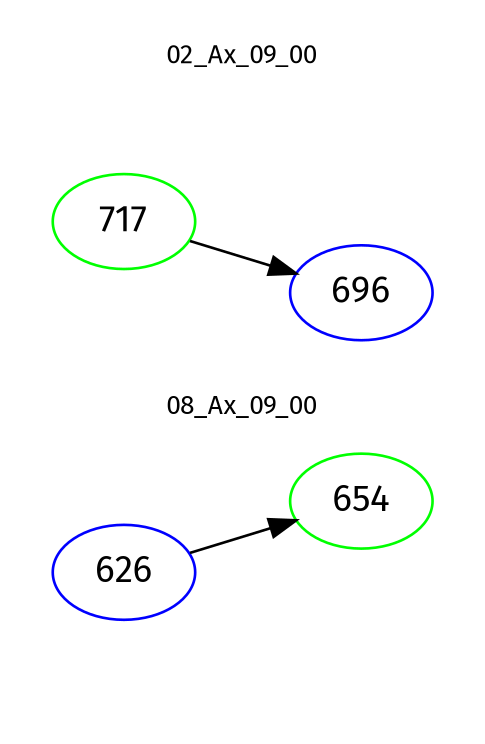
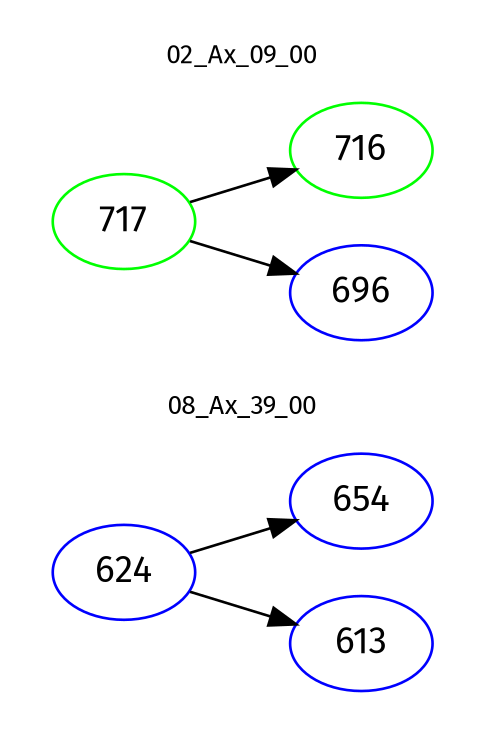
none -> (361, 150)
(243, 407) -> (243, 407)
(361, 501) -> (361, 501)
(124, 572) -> (124, 572)
none -> (361, 644)
